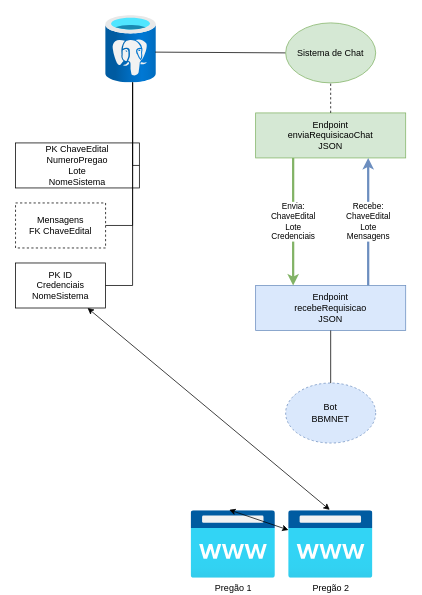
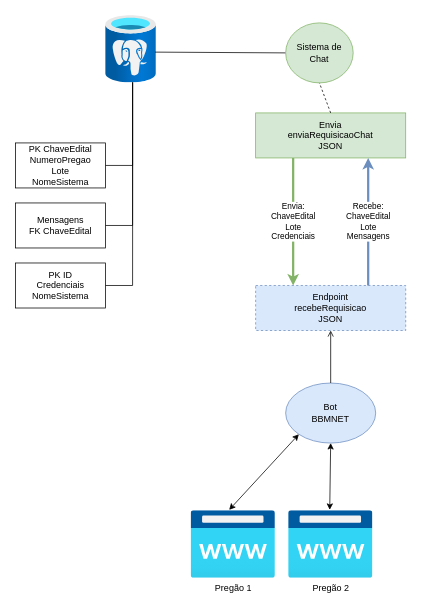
(330, 53) -> (319, 53)
(330, 135) -> (330, 135)
(77, 165) -> (60, 165)
(60, 225) -> (60, 225)
(330, 308) -> (330, 308)
(330, 334) -> (330, 335)
(209, 409) -> (330, 464)
(330, 413) -> (330, 413)
(249, 516) -> (263, 472)
